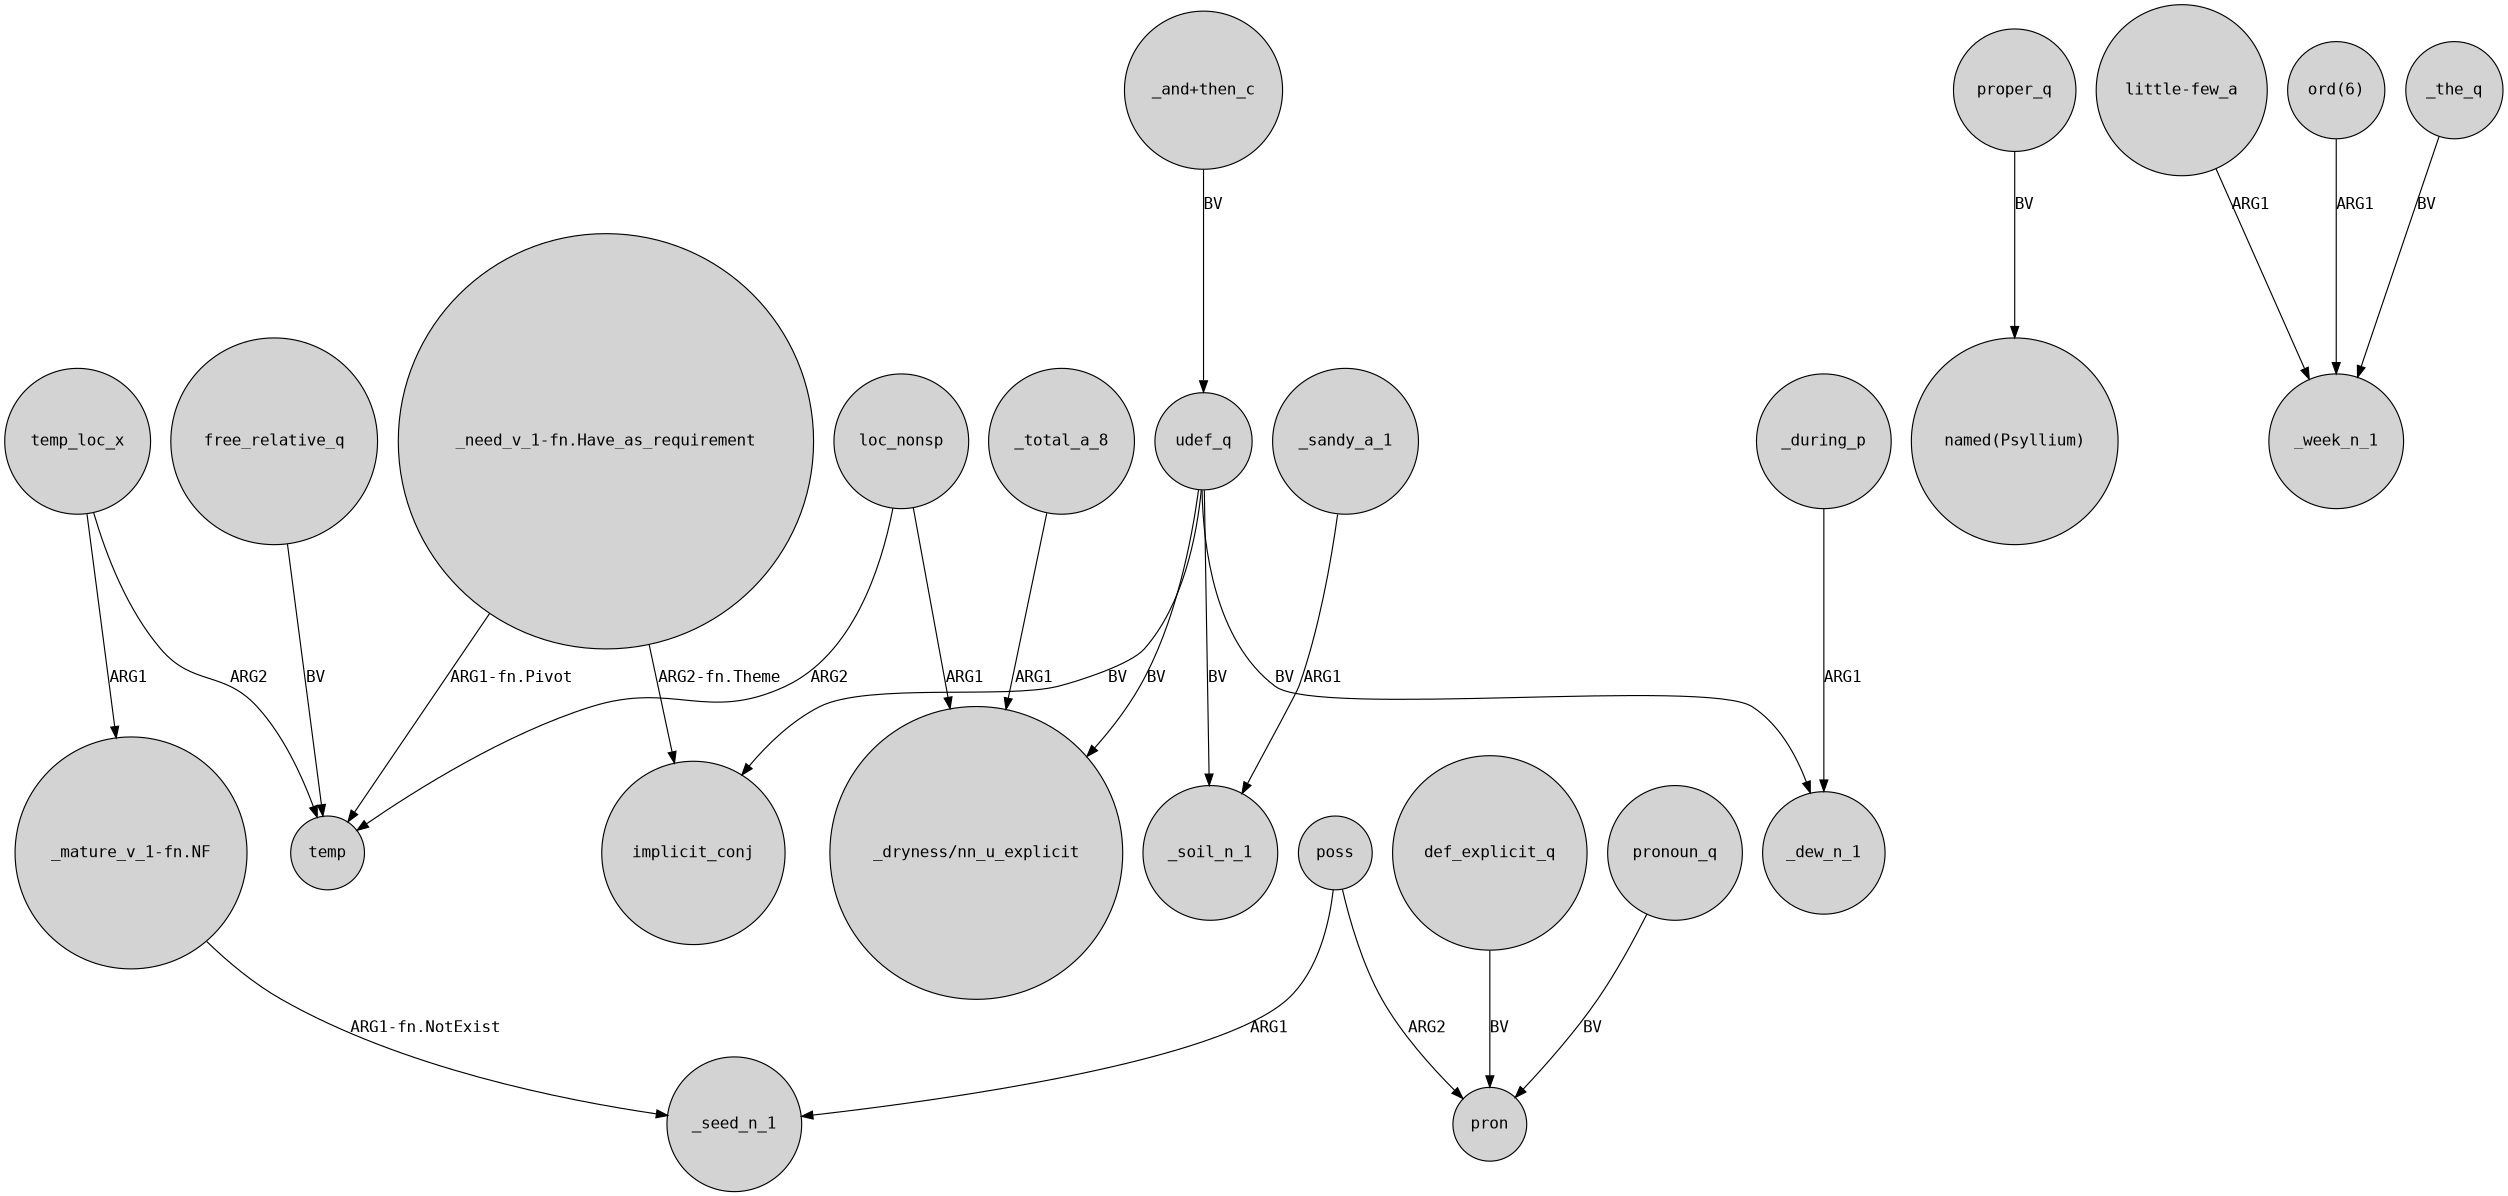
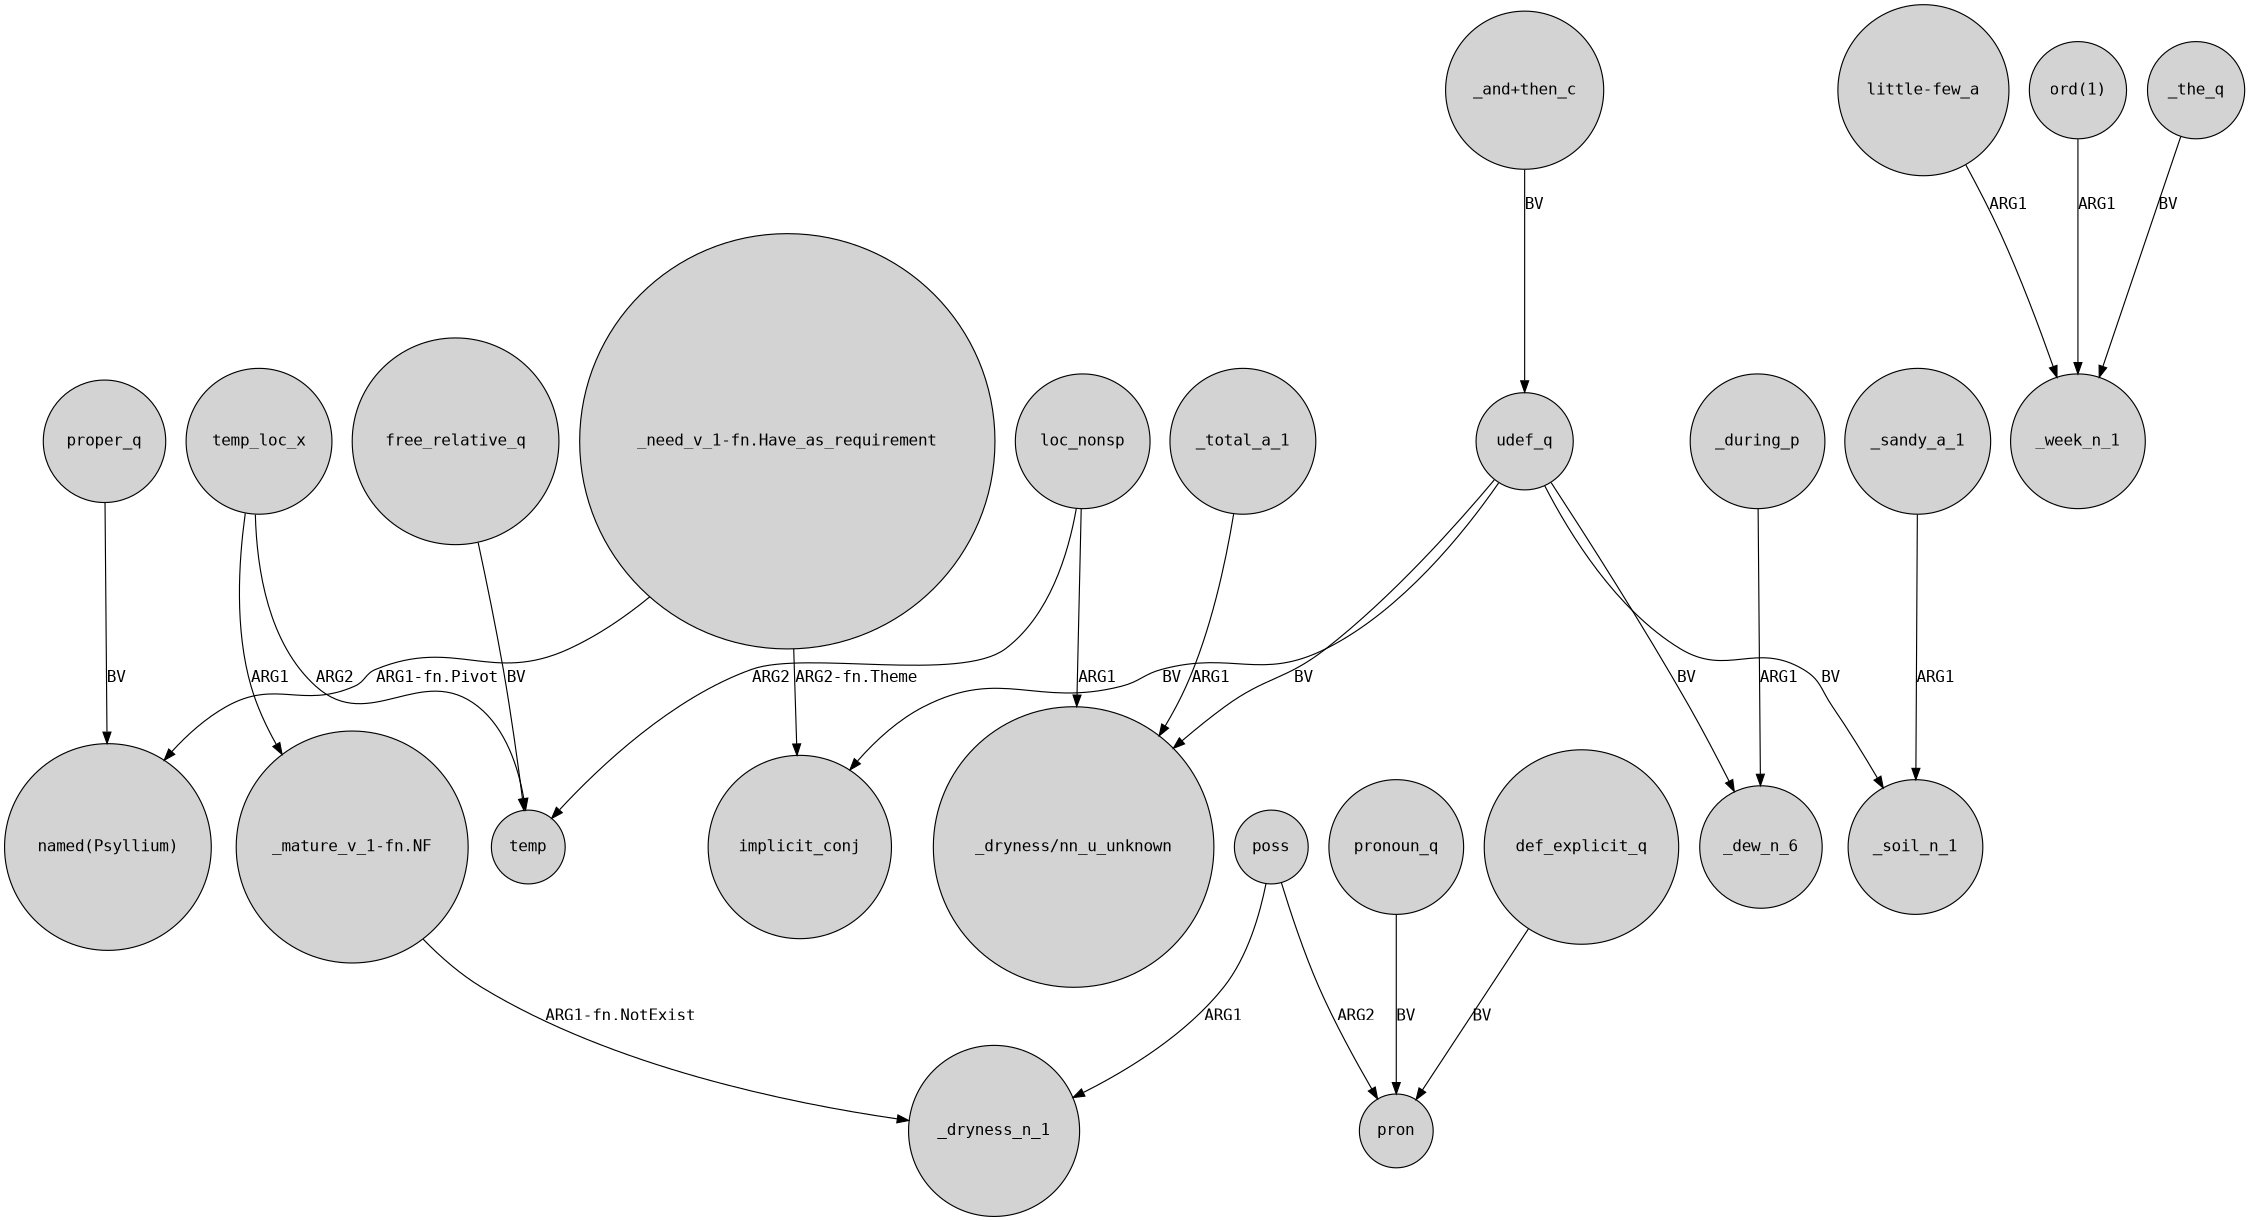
(2336, 90) -> (2078, 90)
(1062, 441) -> (1243, 441)
(422, 713) -> (406, 660)
(976, 853) -> (1074, 847)
(1824, 853) -> (1761, 847)
(734, 1124) -> (994, 1131)
